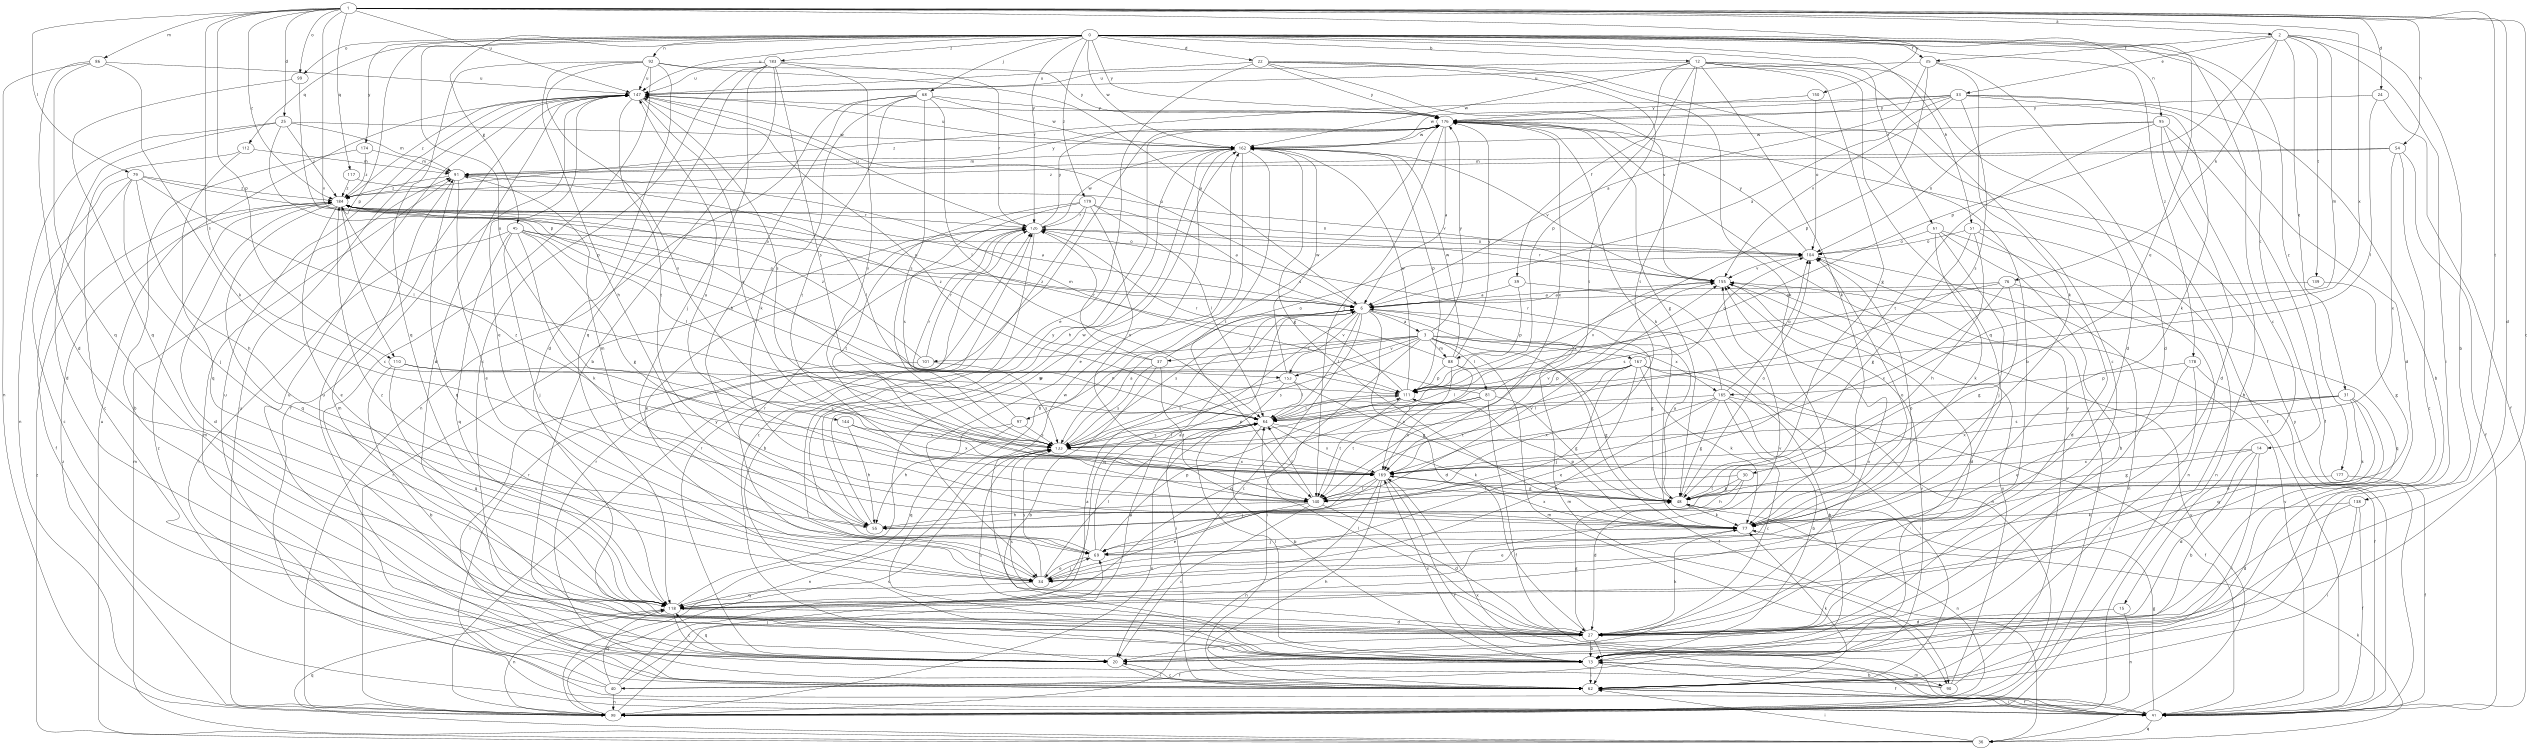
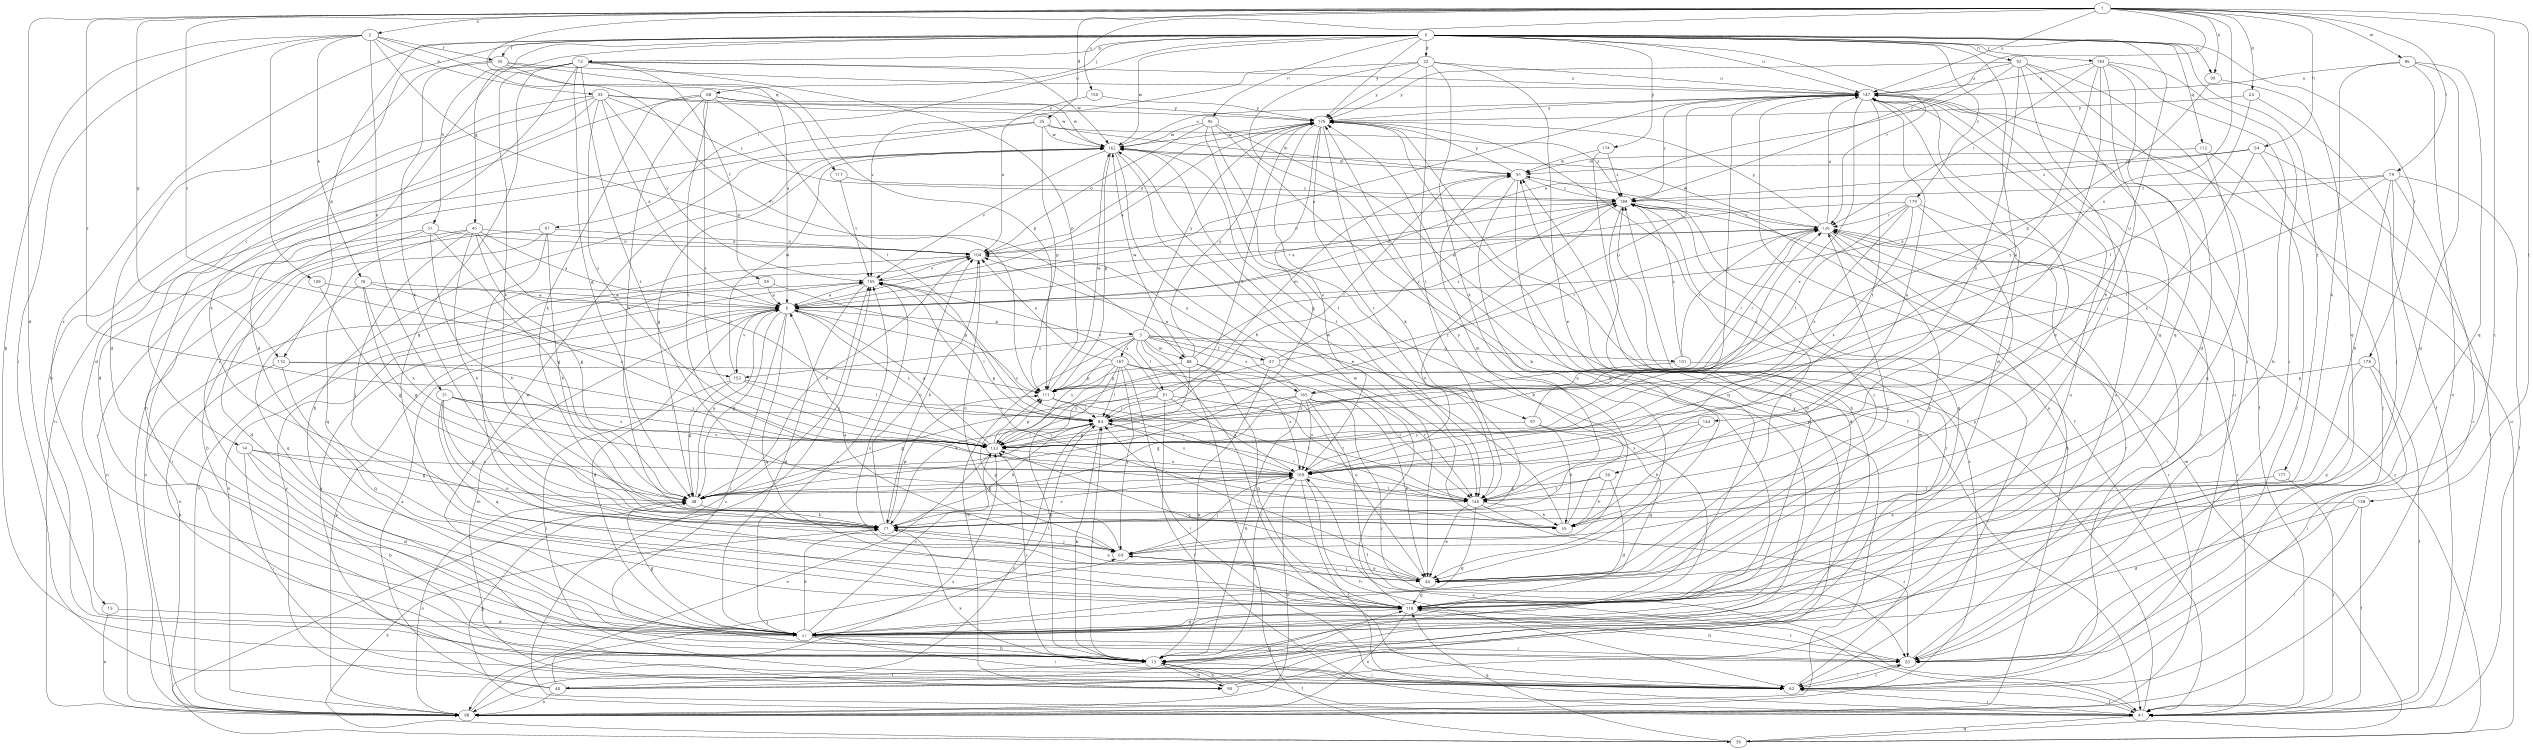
none -> (930, 387)
(1787, 716) -> none
